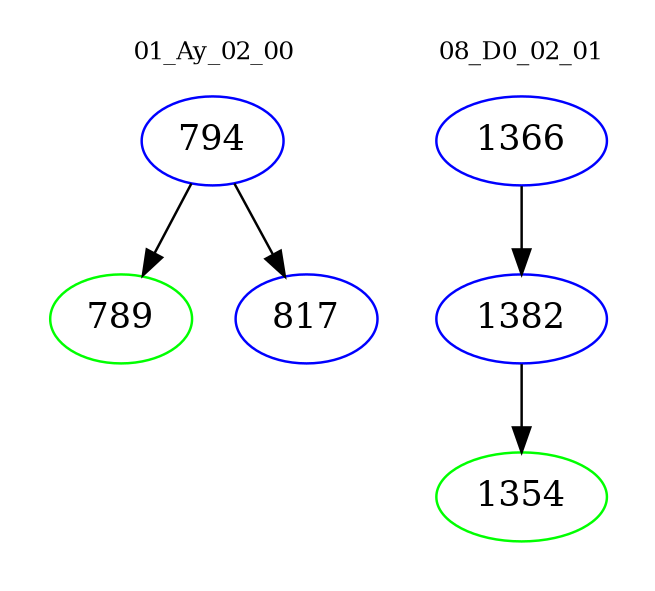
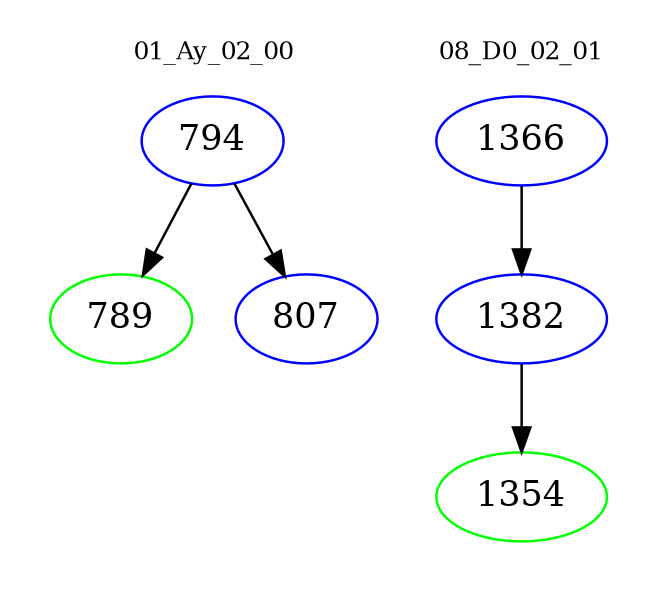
(307, 319) -> (307, 319)
